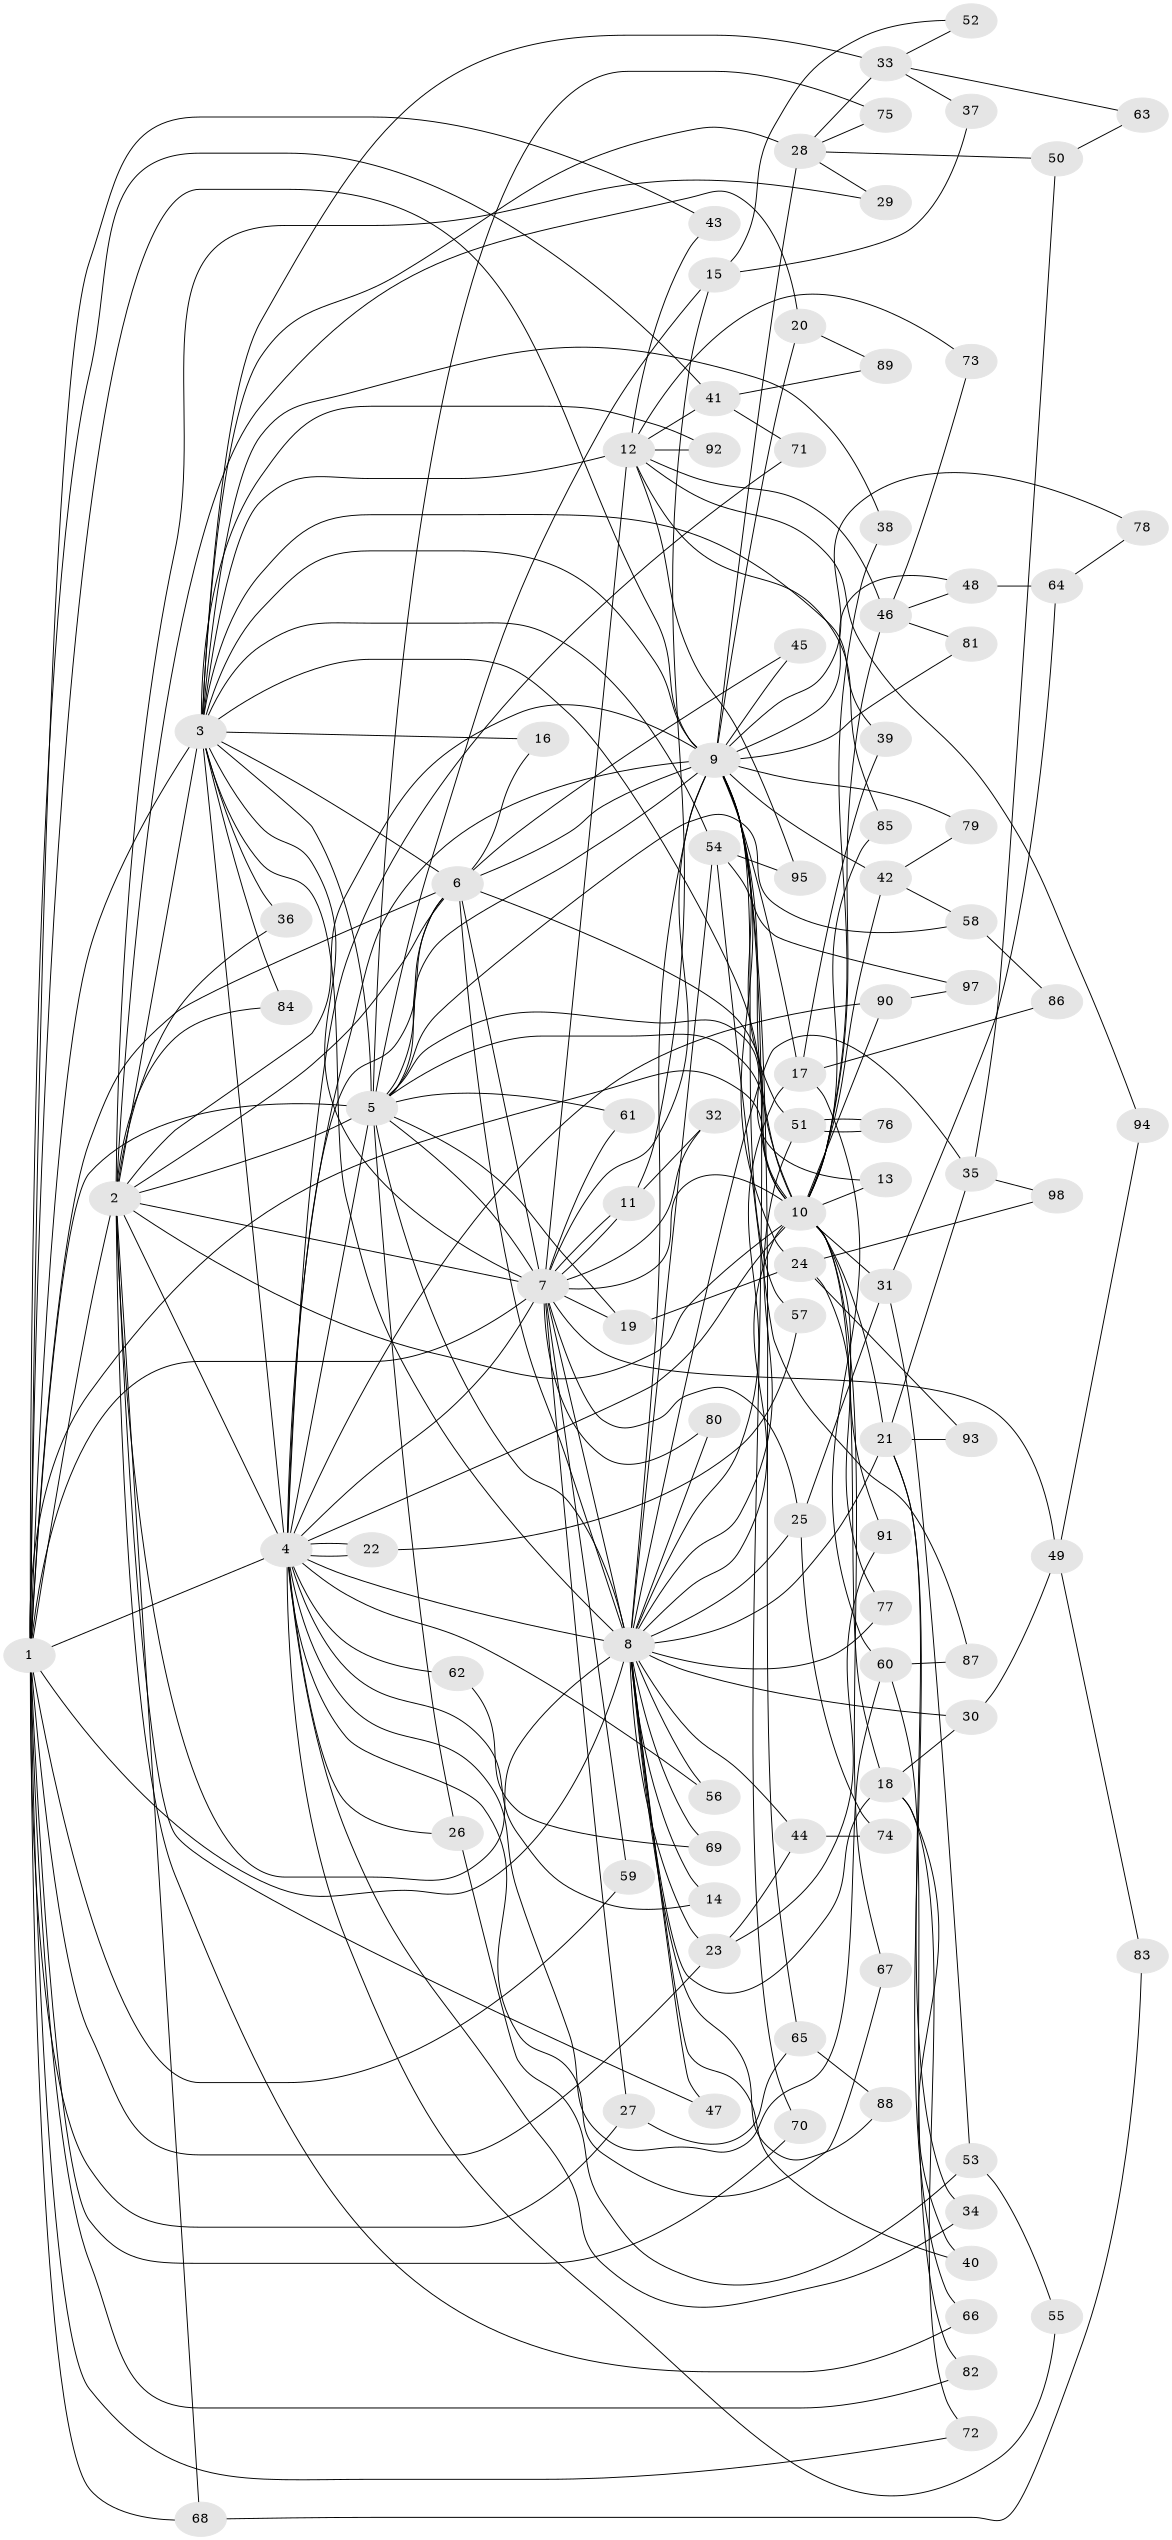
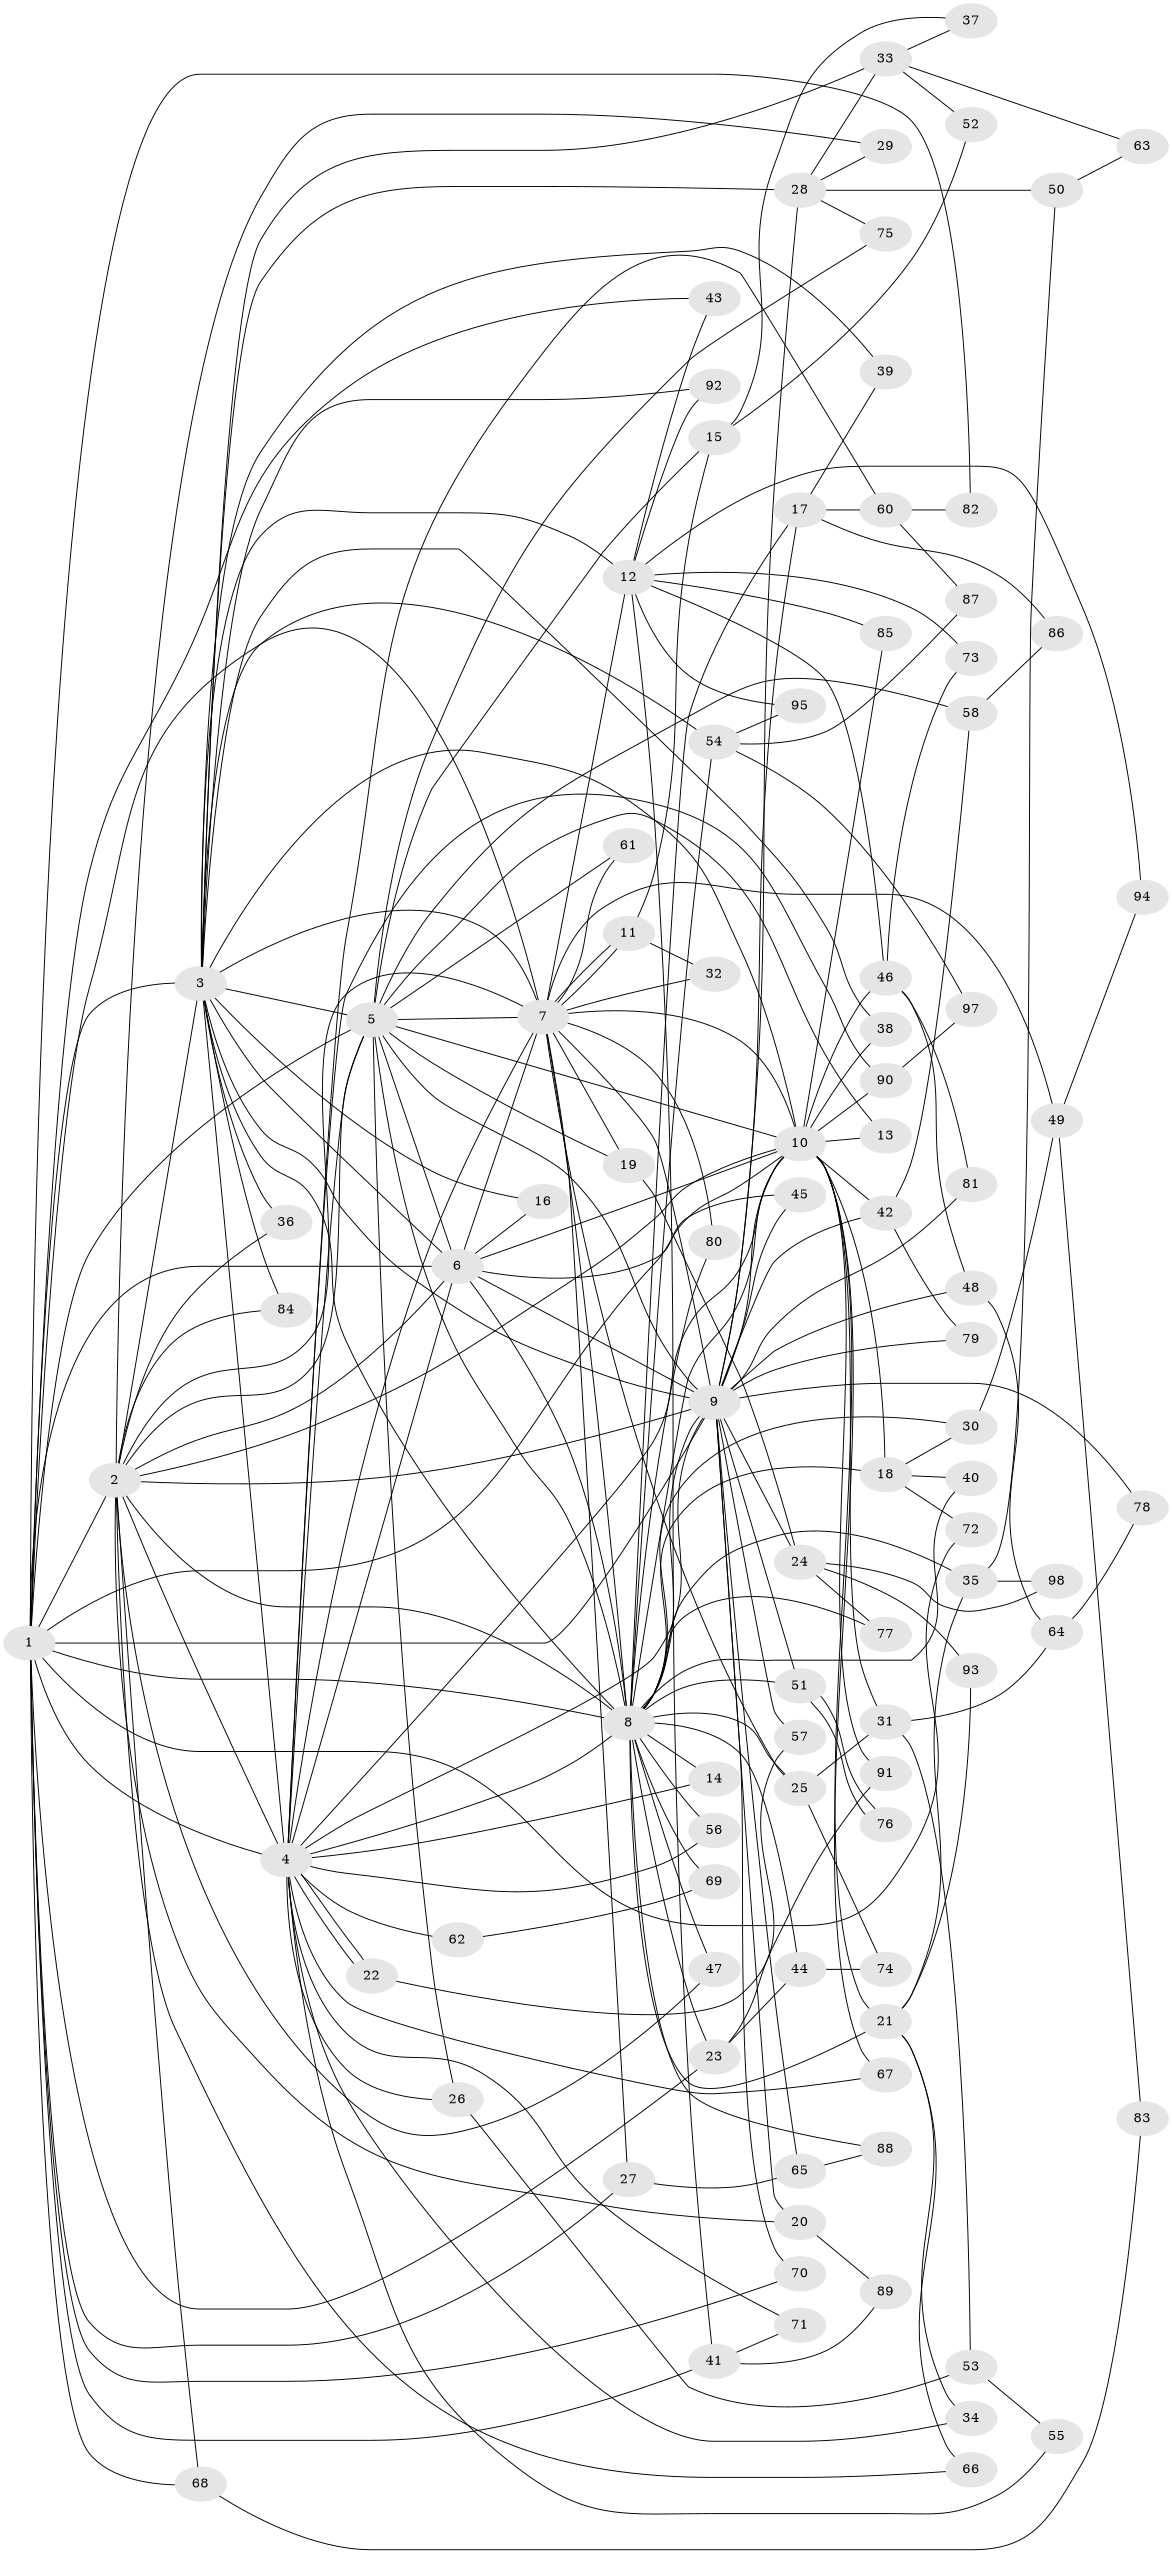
(629, 1877) -> none
